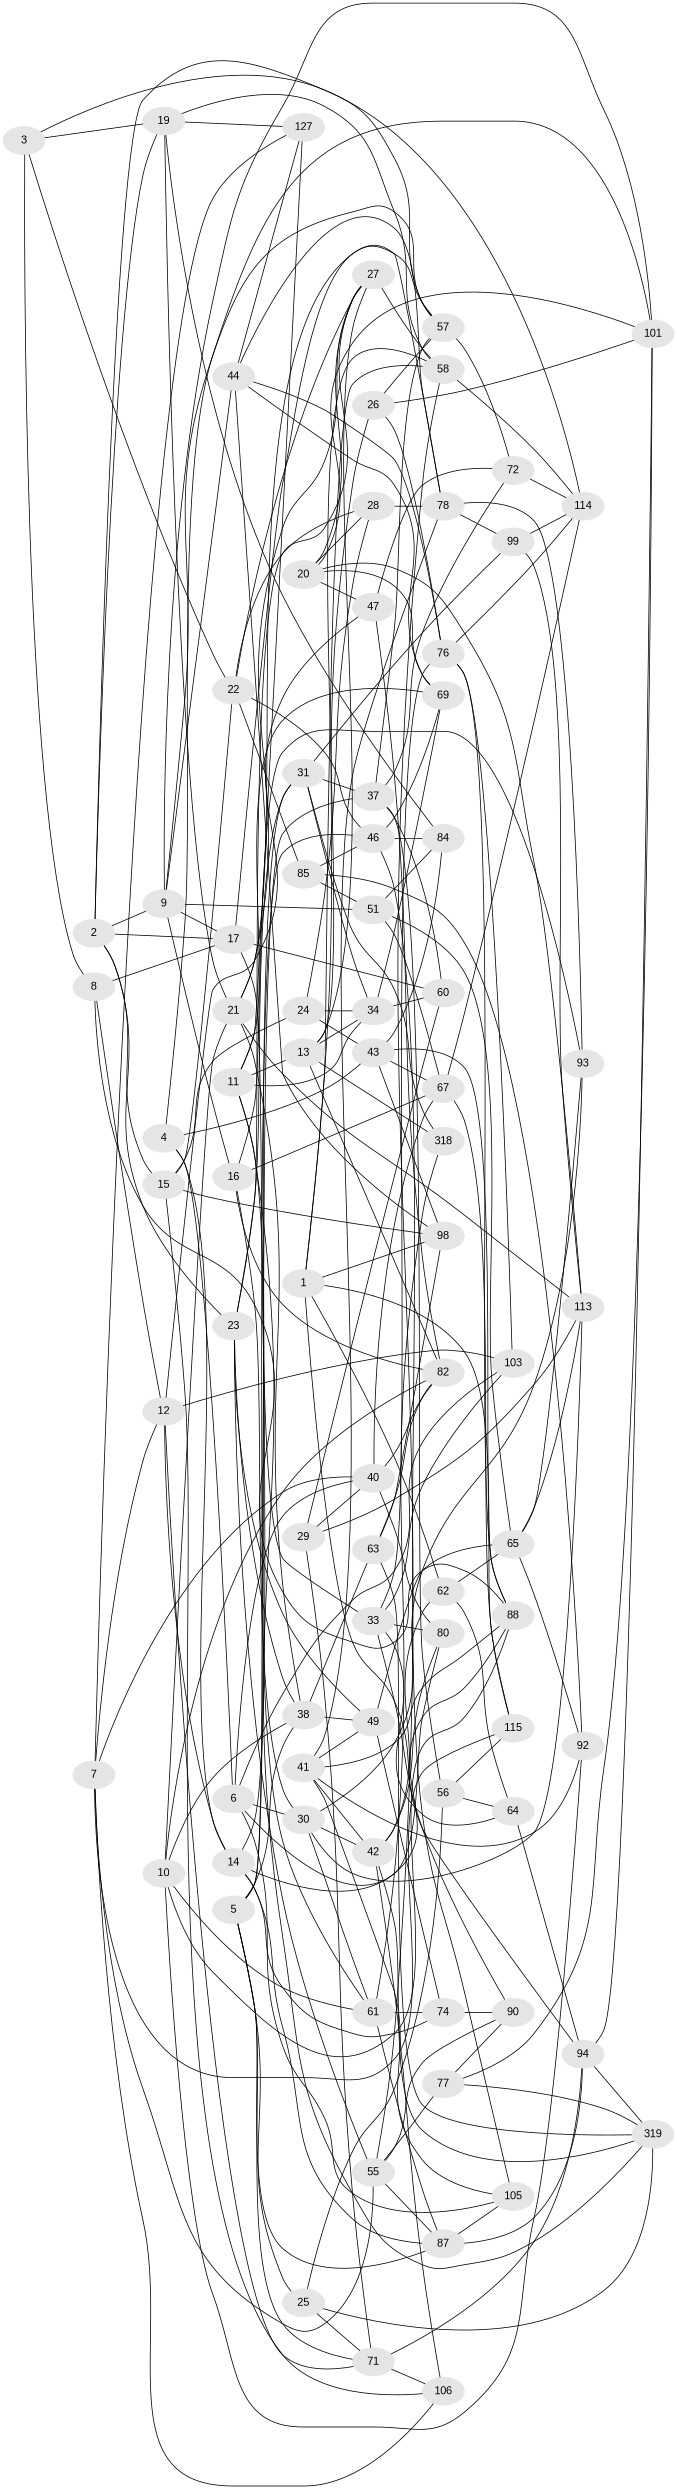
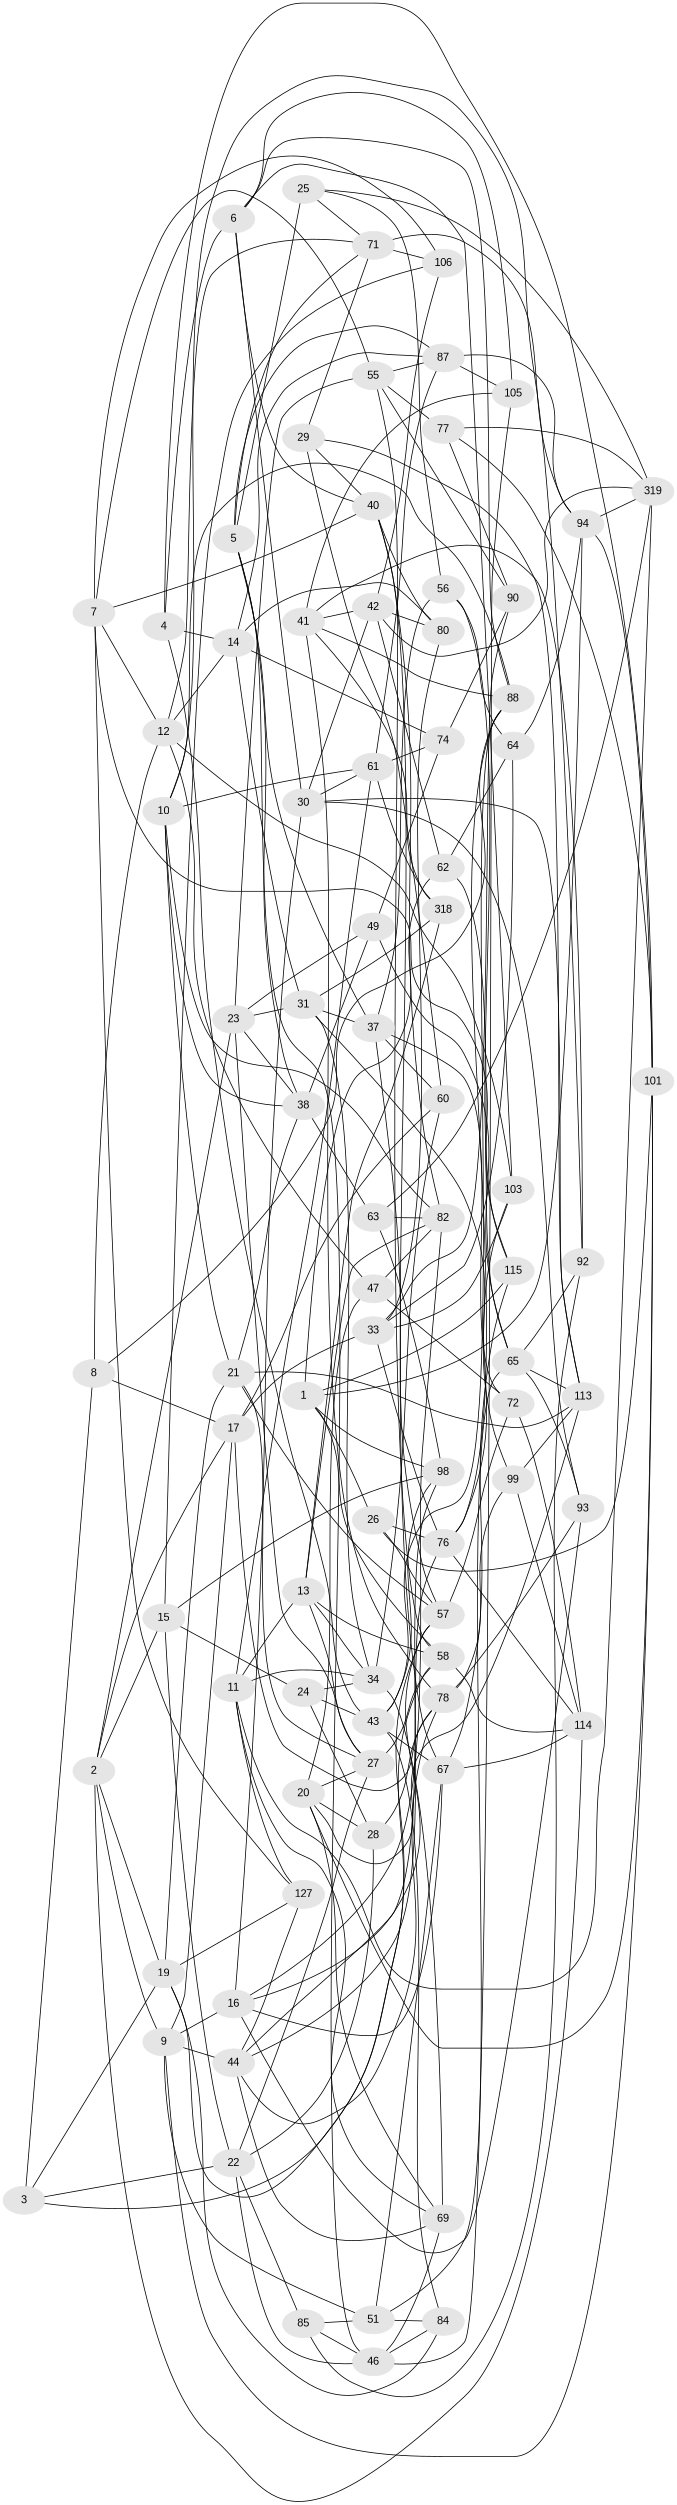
(185, 527) -> (417, 1852)
(339, 1745) -> (367, 697)
